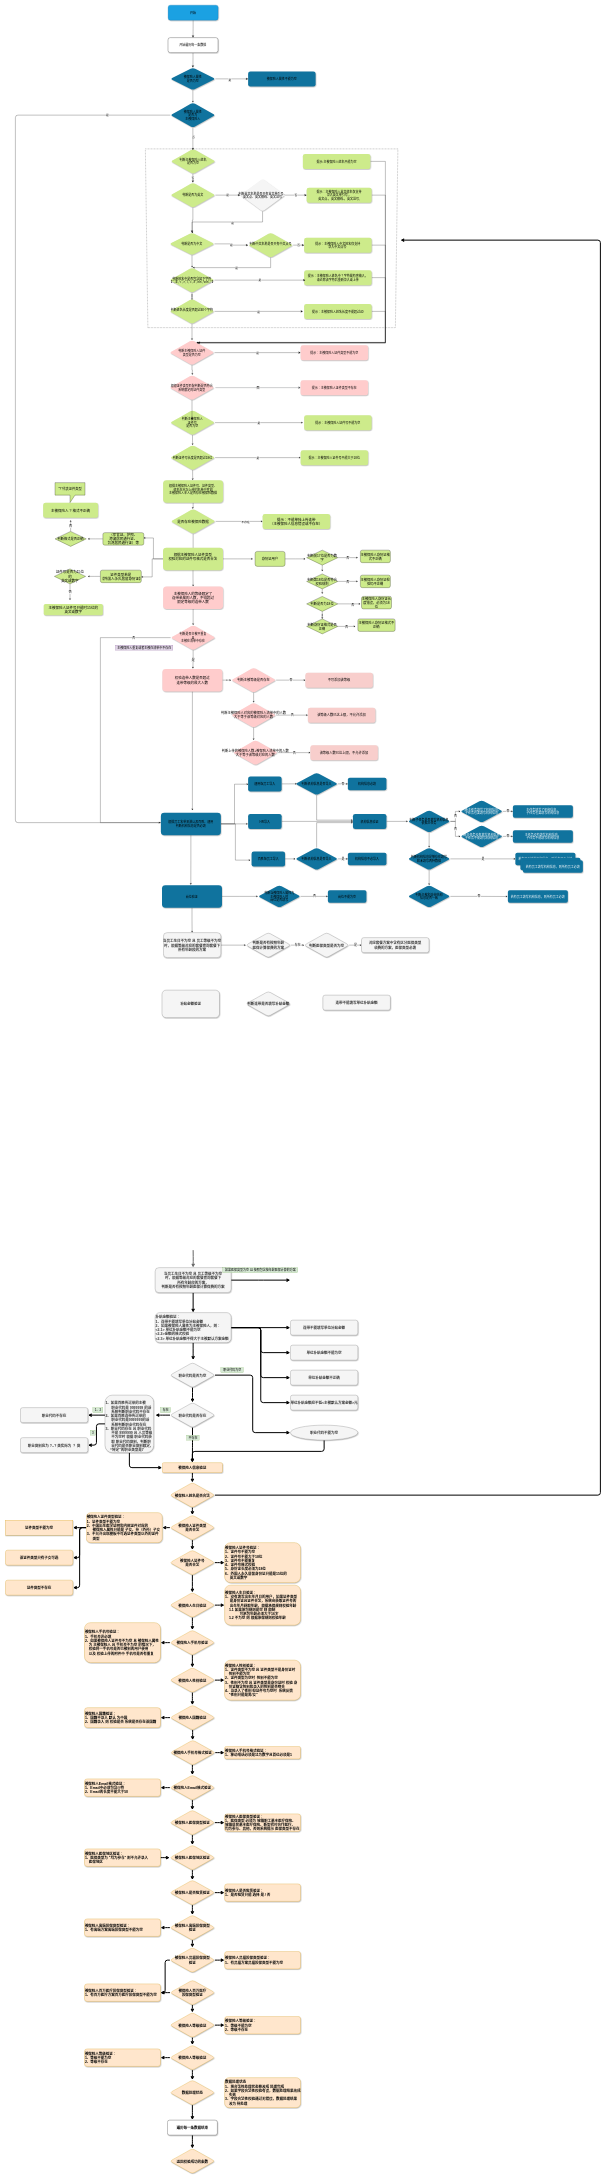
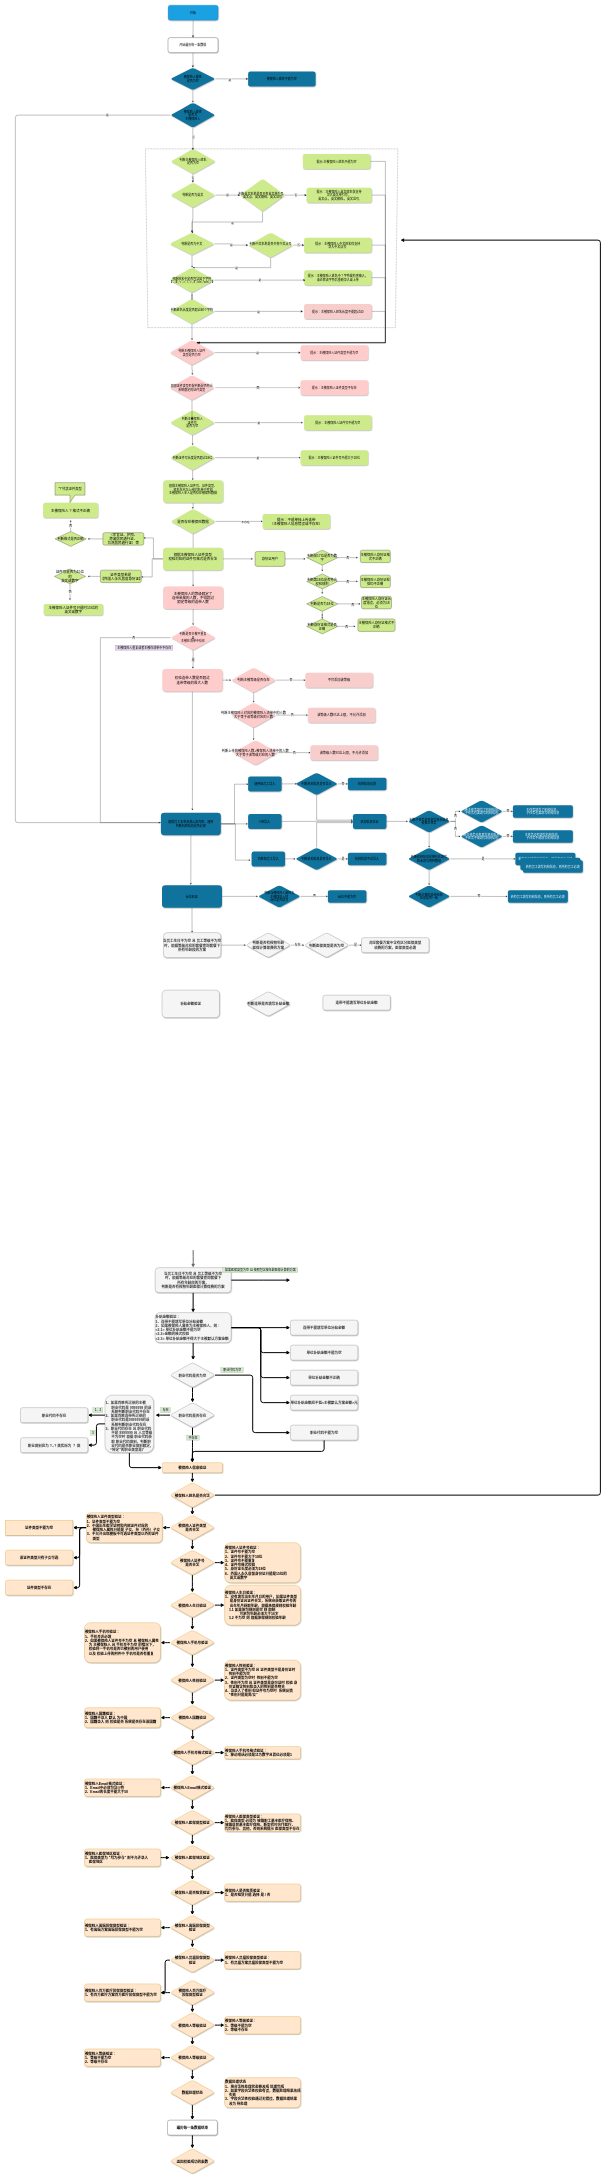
(262, 195) -> (262, 195)
(338, 311) -> (338, 311)
(324, 1433) -> (324, 1433)
